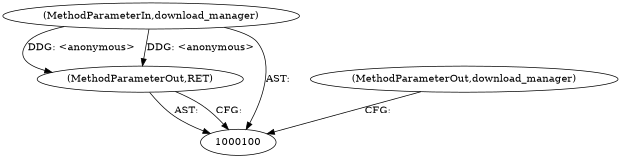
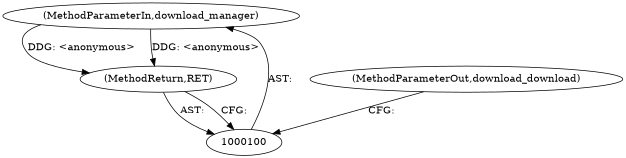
(266, 65) -> (268, 72)
(140, 79) -> (158, 79)
(464, 79) -> (466, 79)
